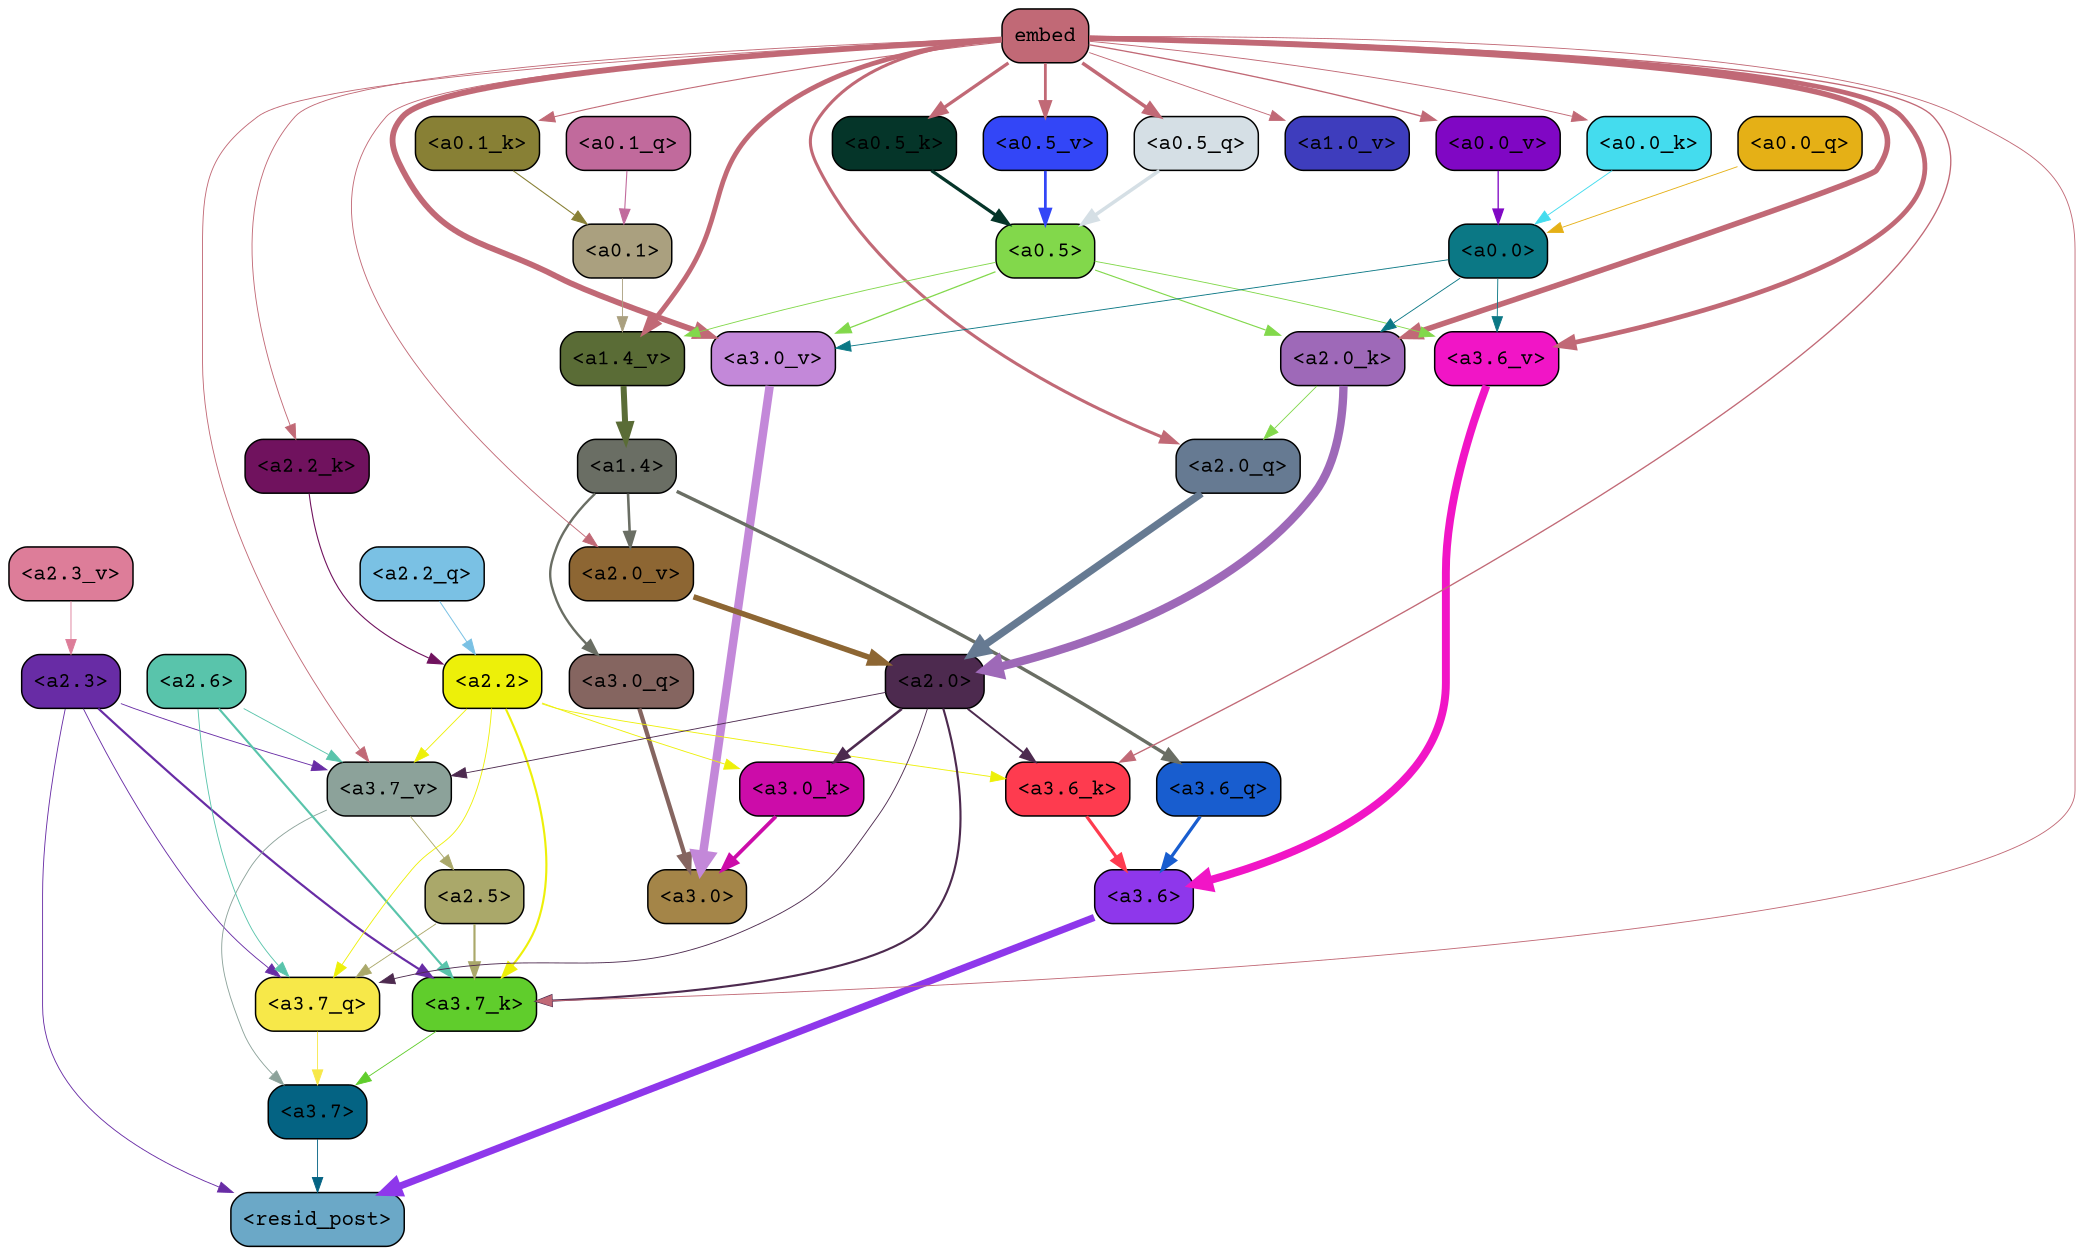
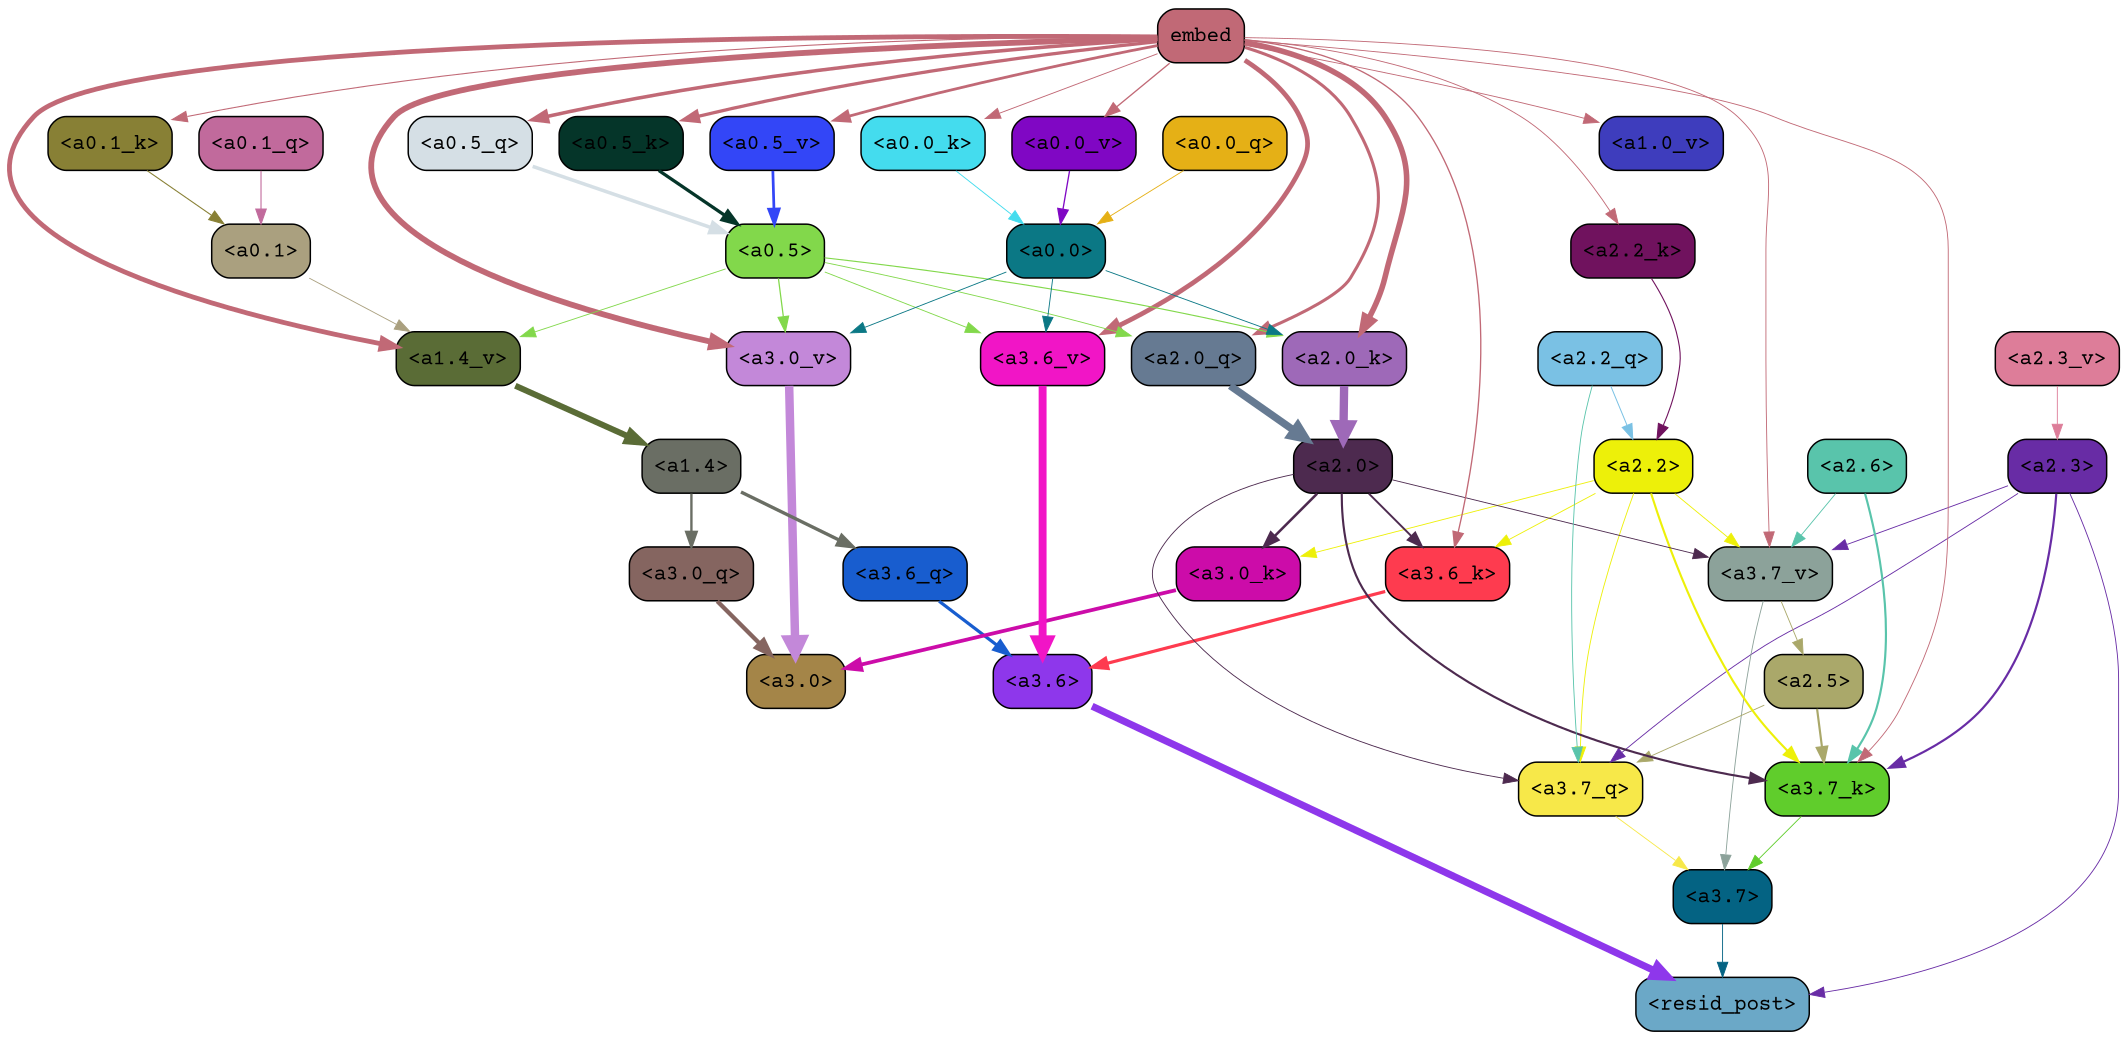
(1296, 407) -> (979, 297)
(631, 574) -> none
(220, 844) -> (1572, 566)
